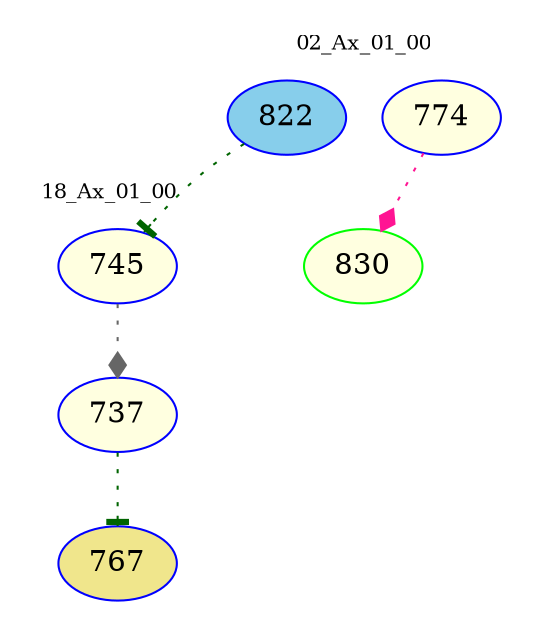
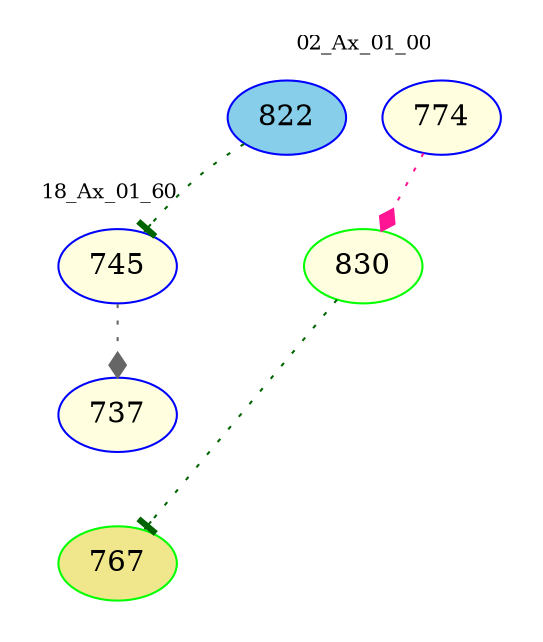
(109, 193) -> (109, 193)
(118, 484) -> (244, 410)
(118, 563) -> (118, 563)
